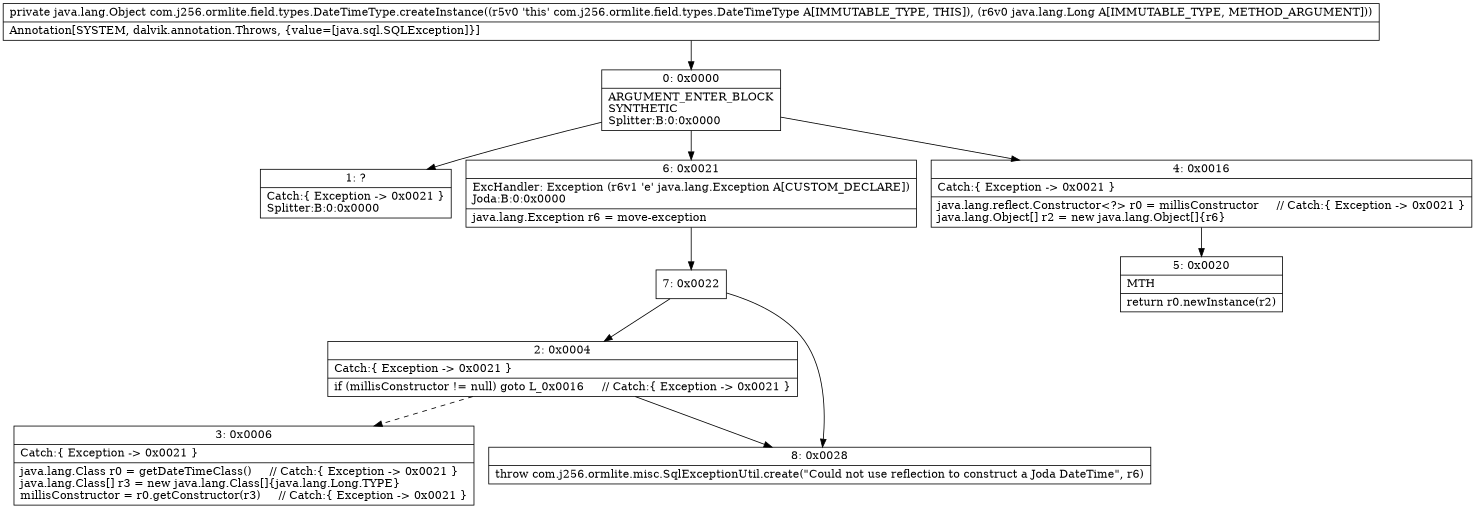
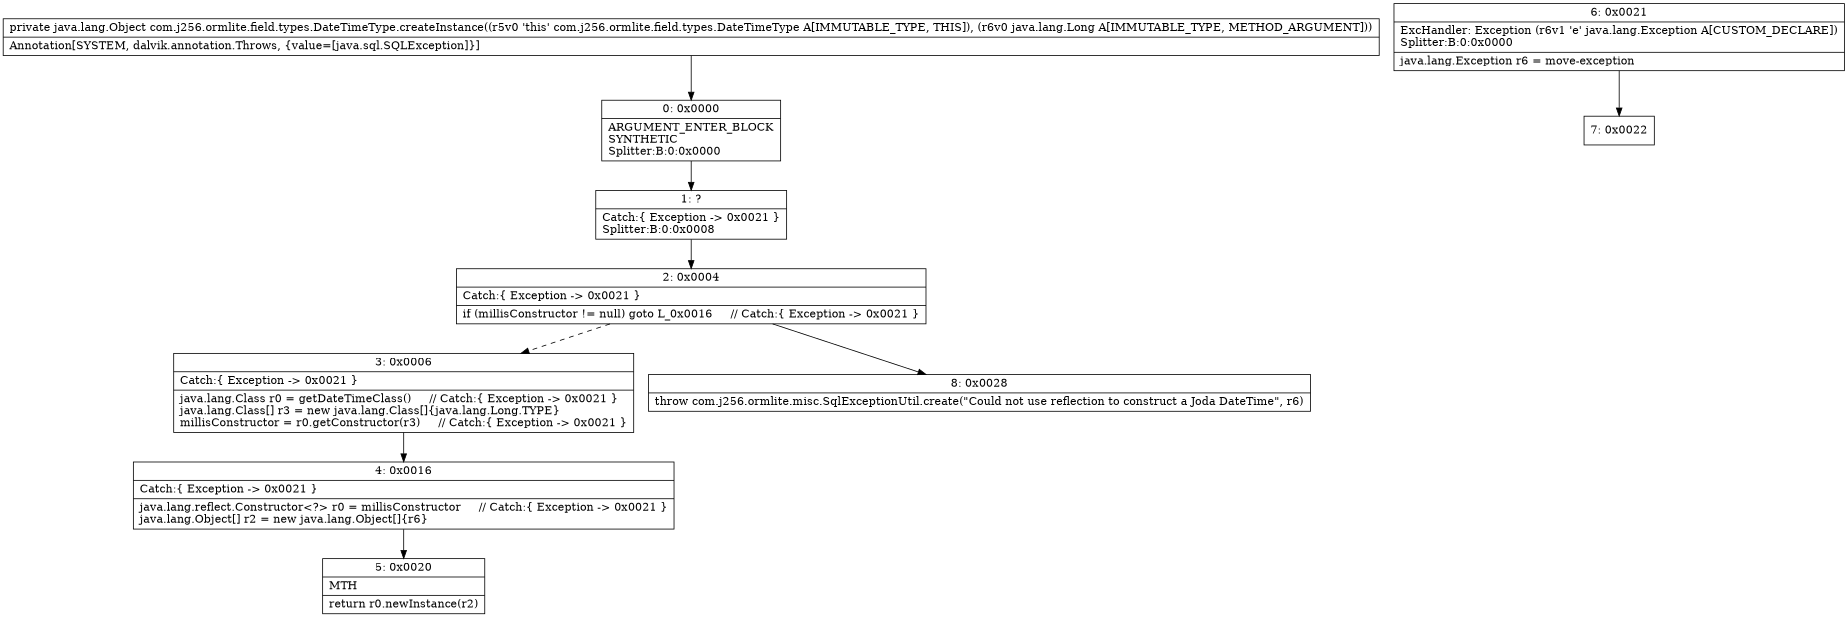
(896, 138) -> (404, 443)
(691, 141) -> none
(519, 199) -> (1457, 43)
(323, 208) -> (659, 230)
(640, 318) -> (691, 250)
(807, 345) -> none
